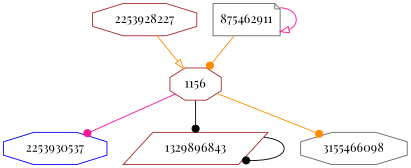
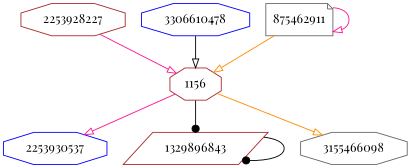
none -> (196, 20)
(168, 49) -> (134, 52)
(223, 49) -> (248, 52)
(133, 113) -> (134, 113)
(266, 113) -> (266, 113)
